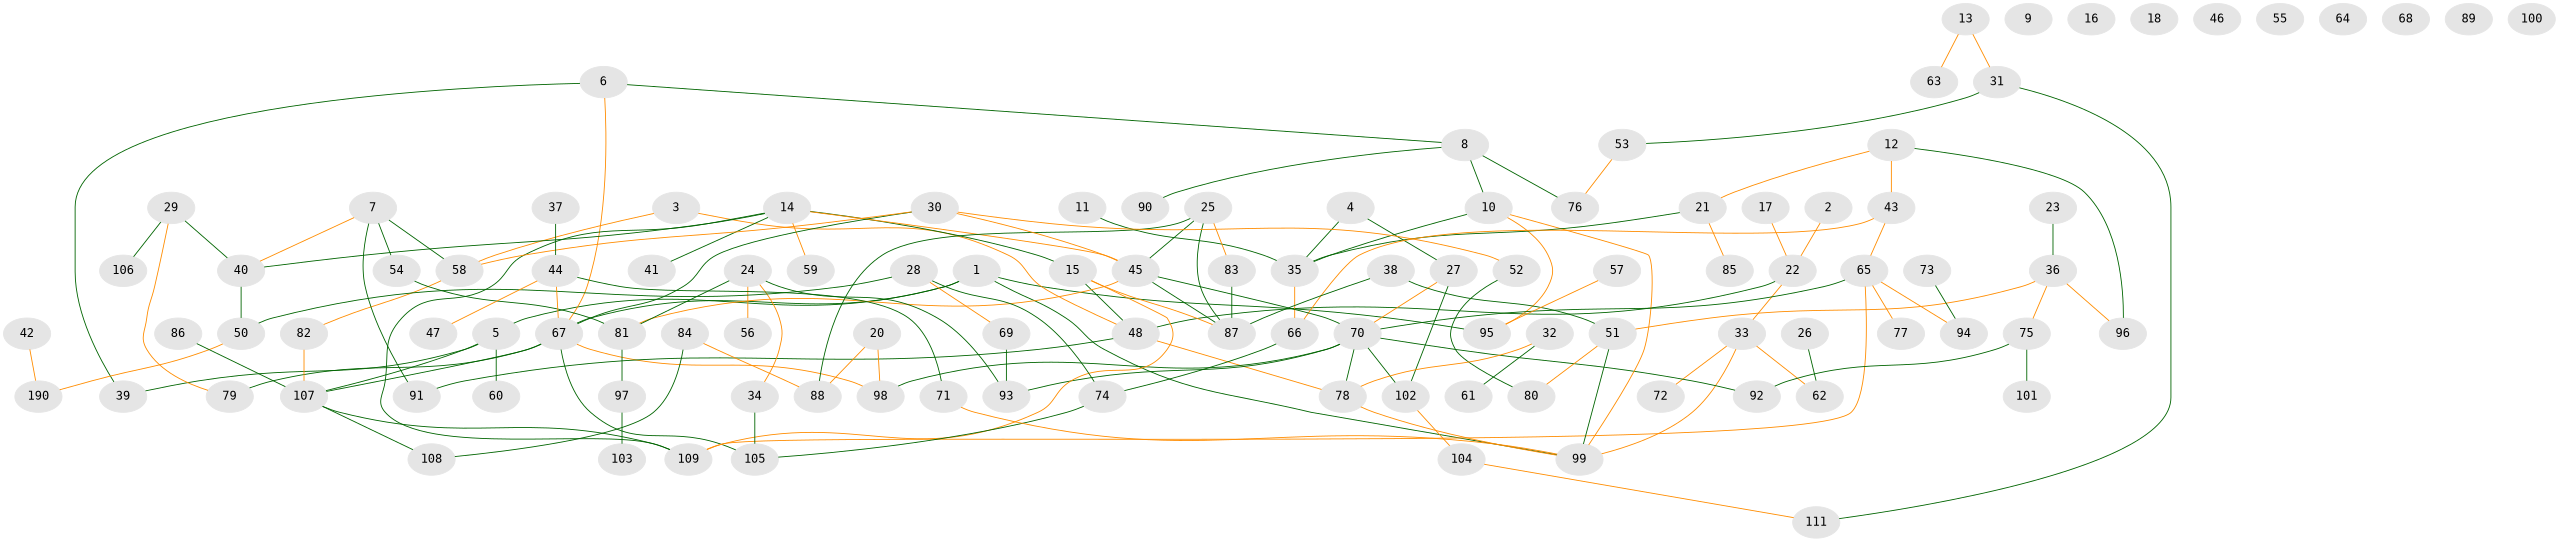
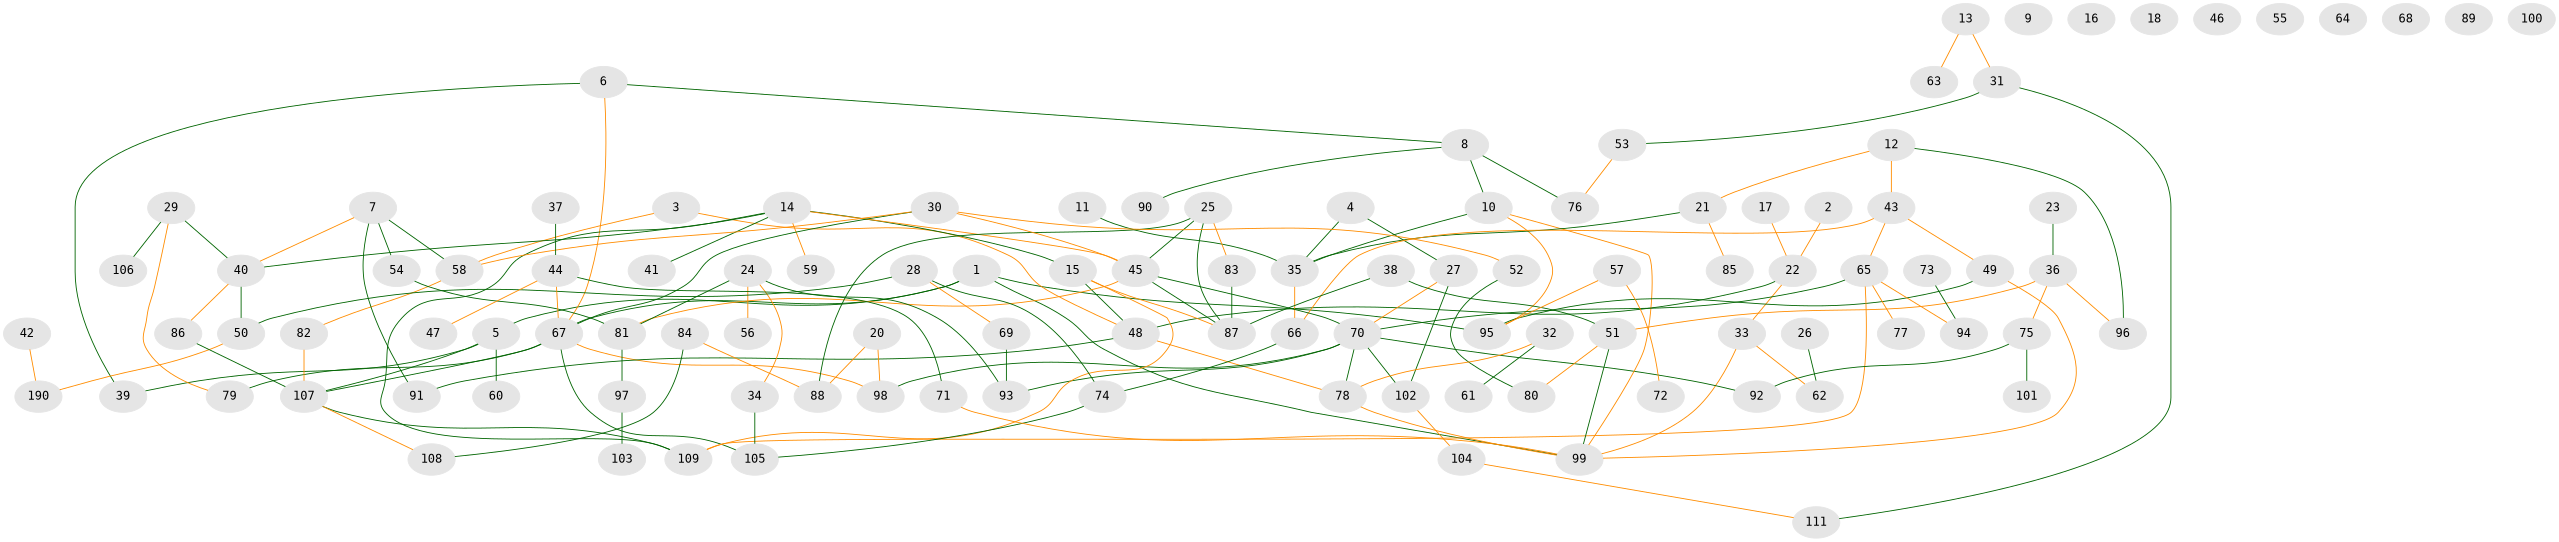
none -> (1990, 271)
none -> (210, 302)
(1701, 365) -> (1644, 319)
(368, 428) -> (368, 428)
